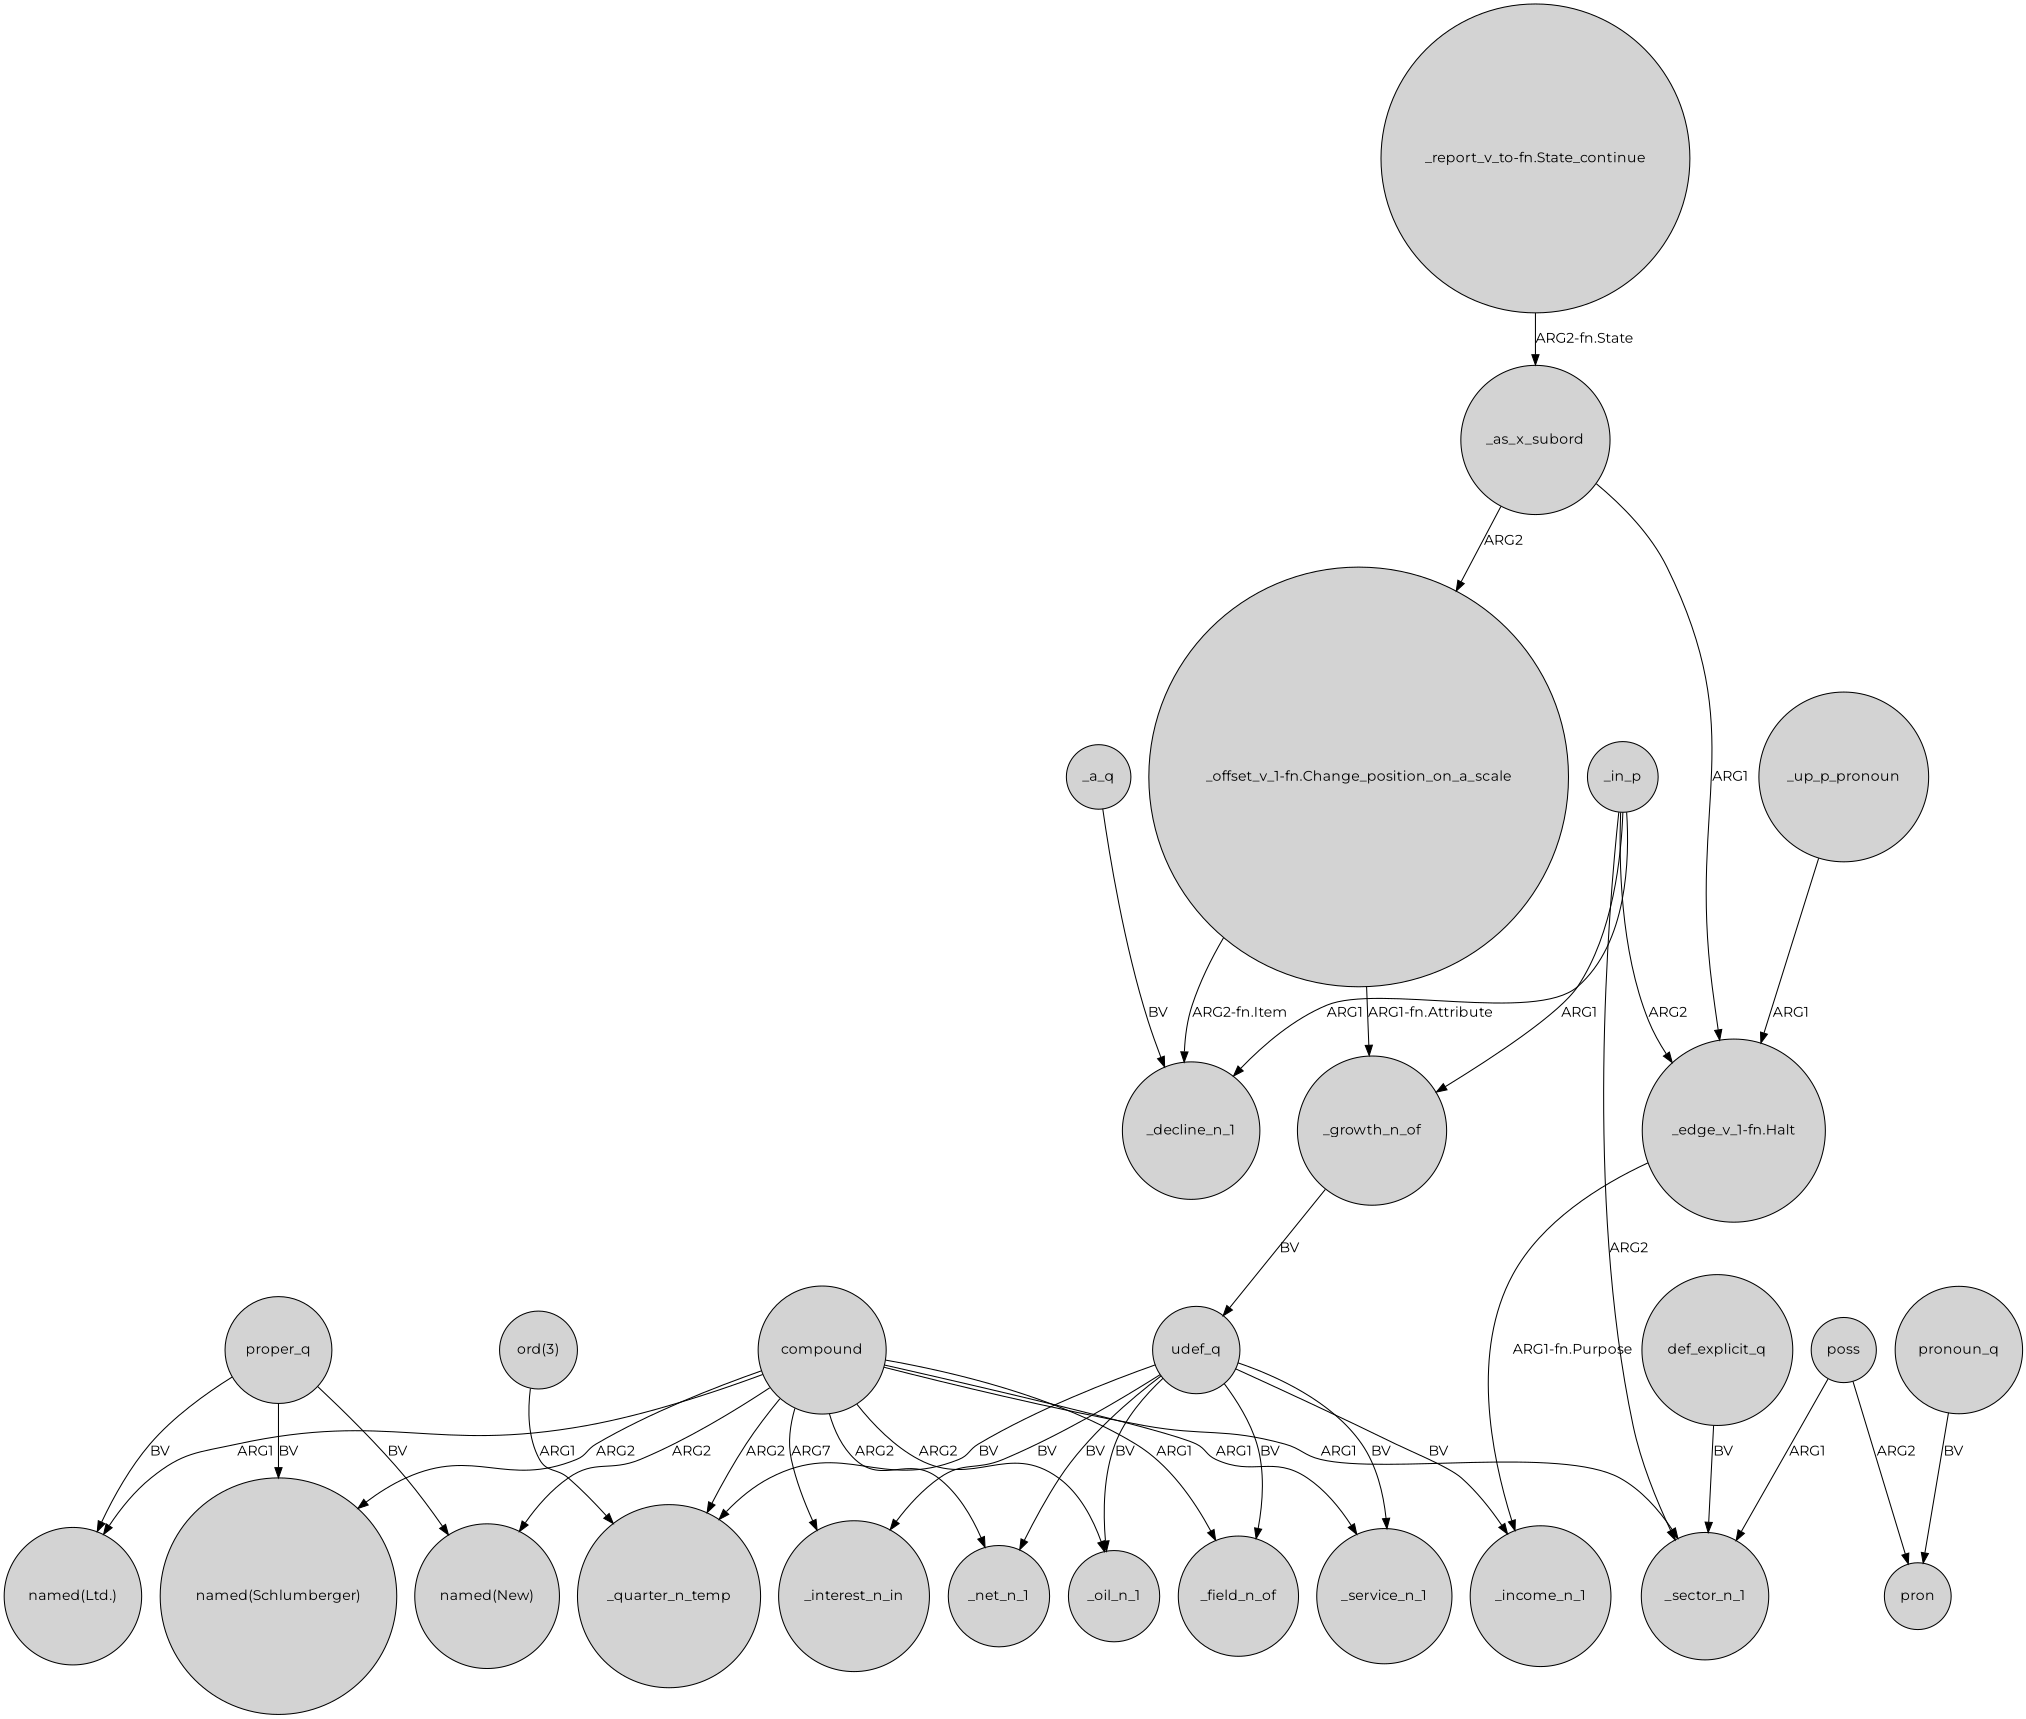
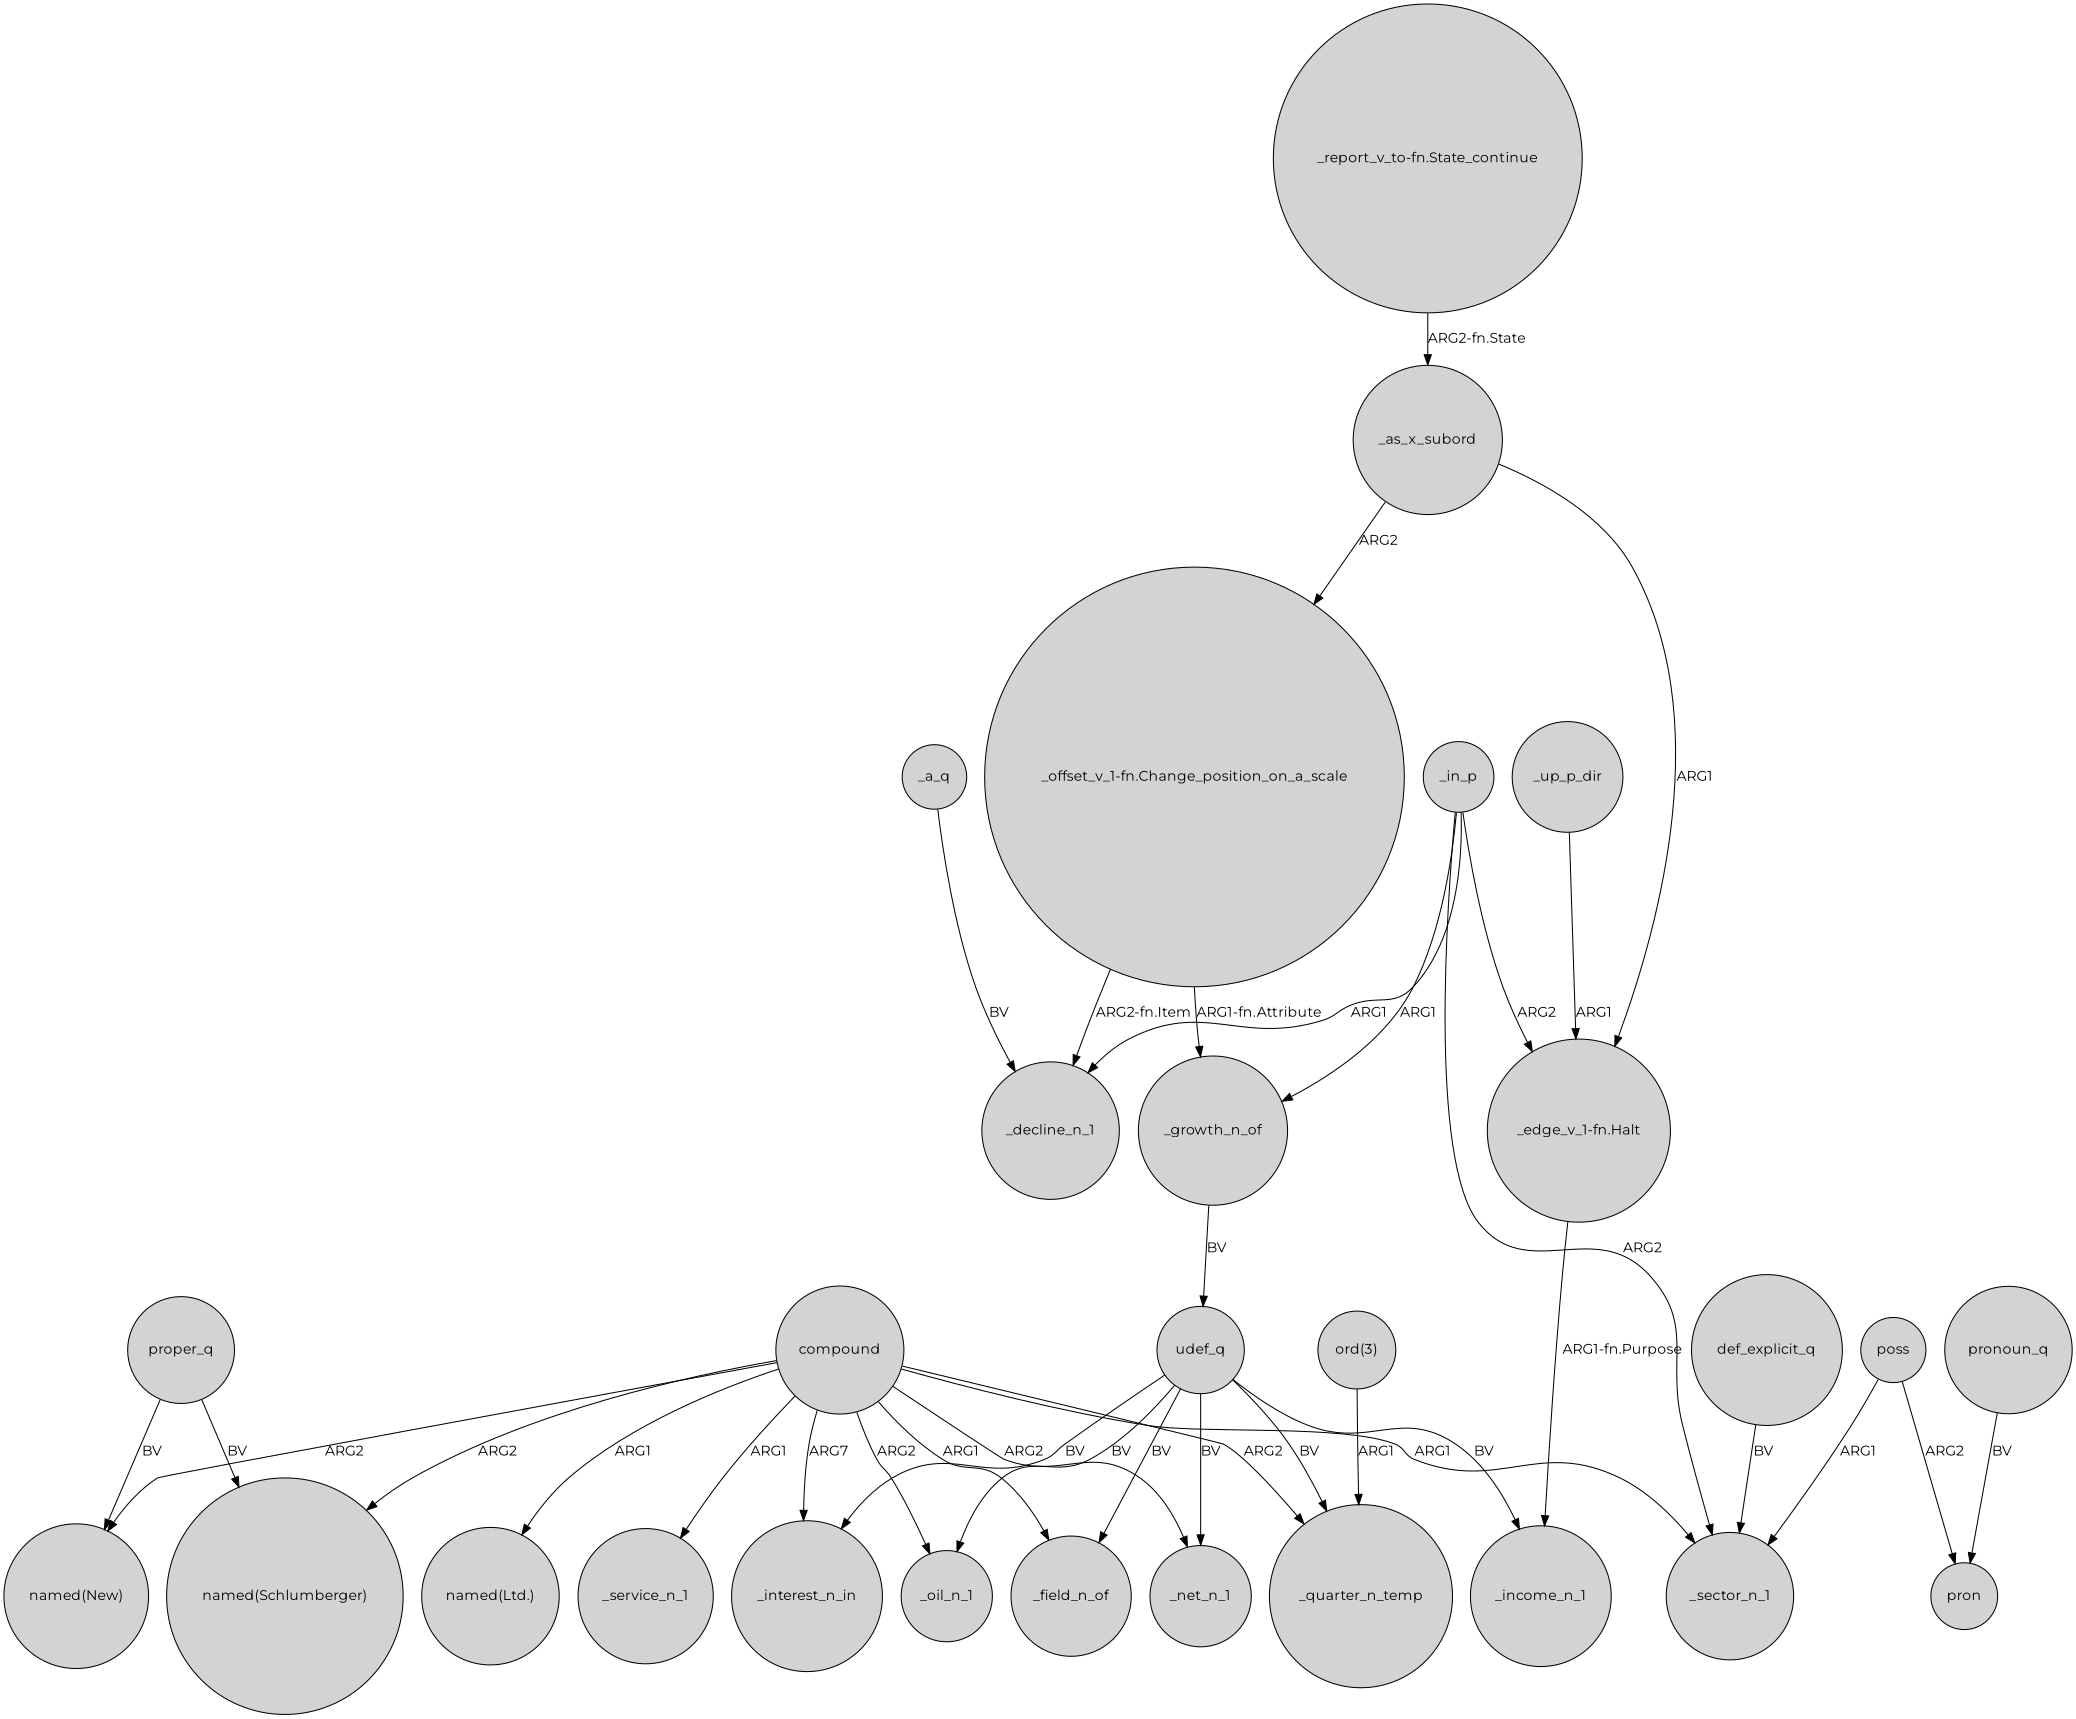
(1844, 777) -> (1568, 777)
(1350, 1430) -> none
(155, 1439) -> none
